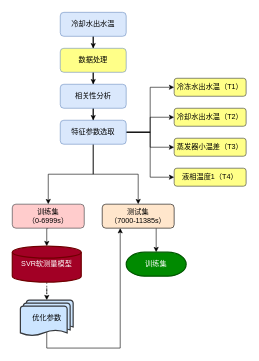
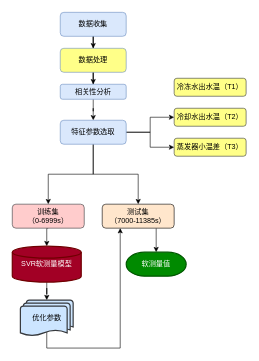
(93, 24) -> (93, 24)
(150, 87) -> none
(93, 96) -> (93, 92)
(168, 177) -> none
(210, 177) -> none
(156, 264) -> (156, 264)
(47, 293) -> (47, 293)
